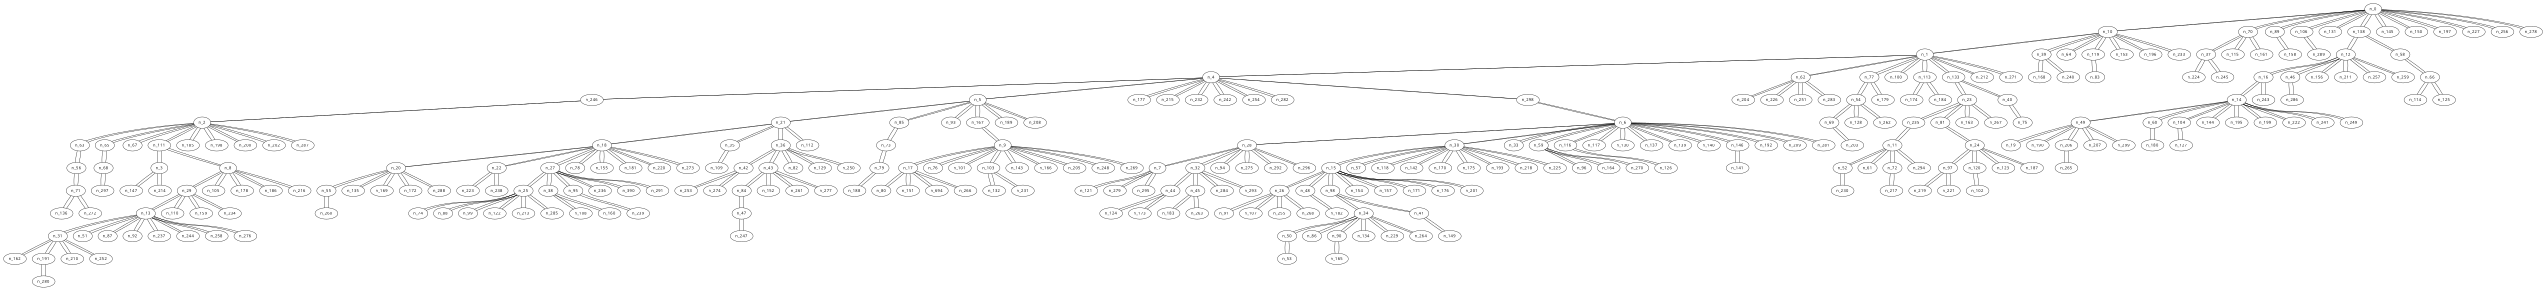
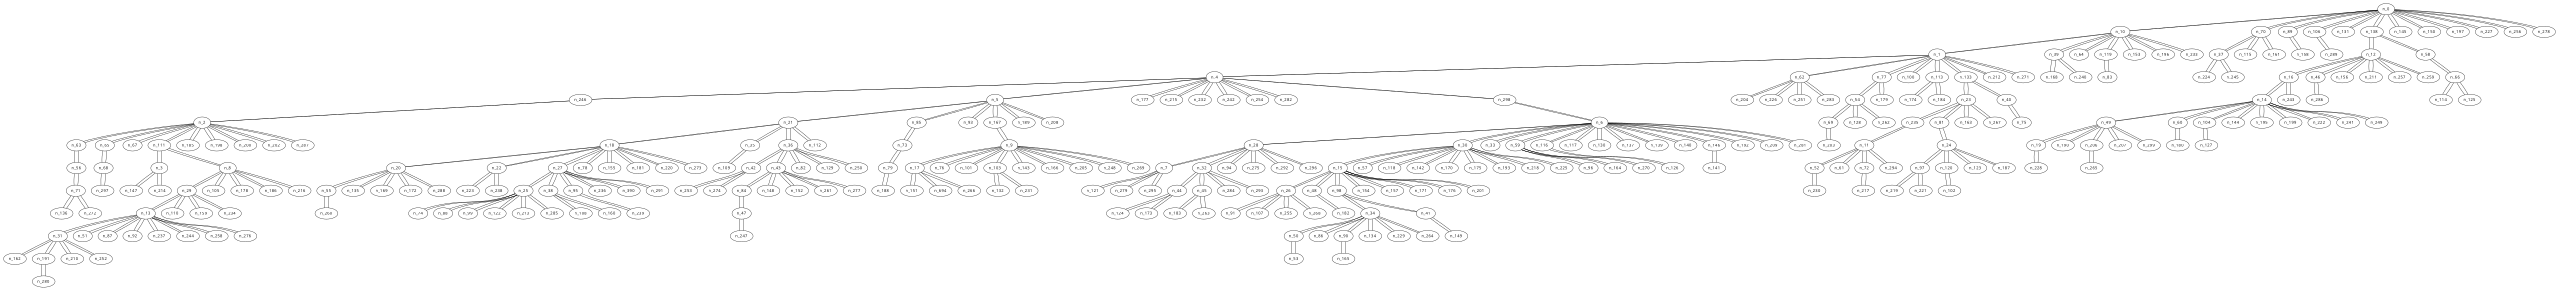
none -> (2036, 168)
none -> (768, 191)
(881, 191) -> none
